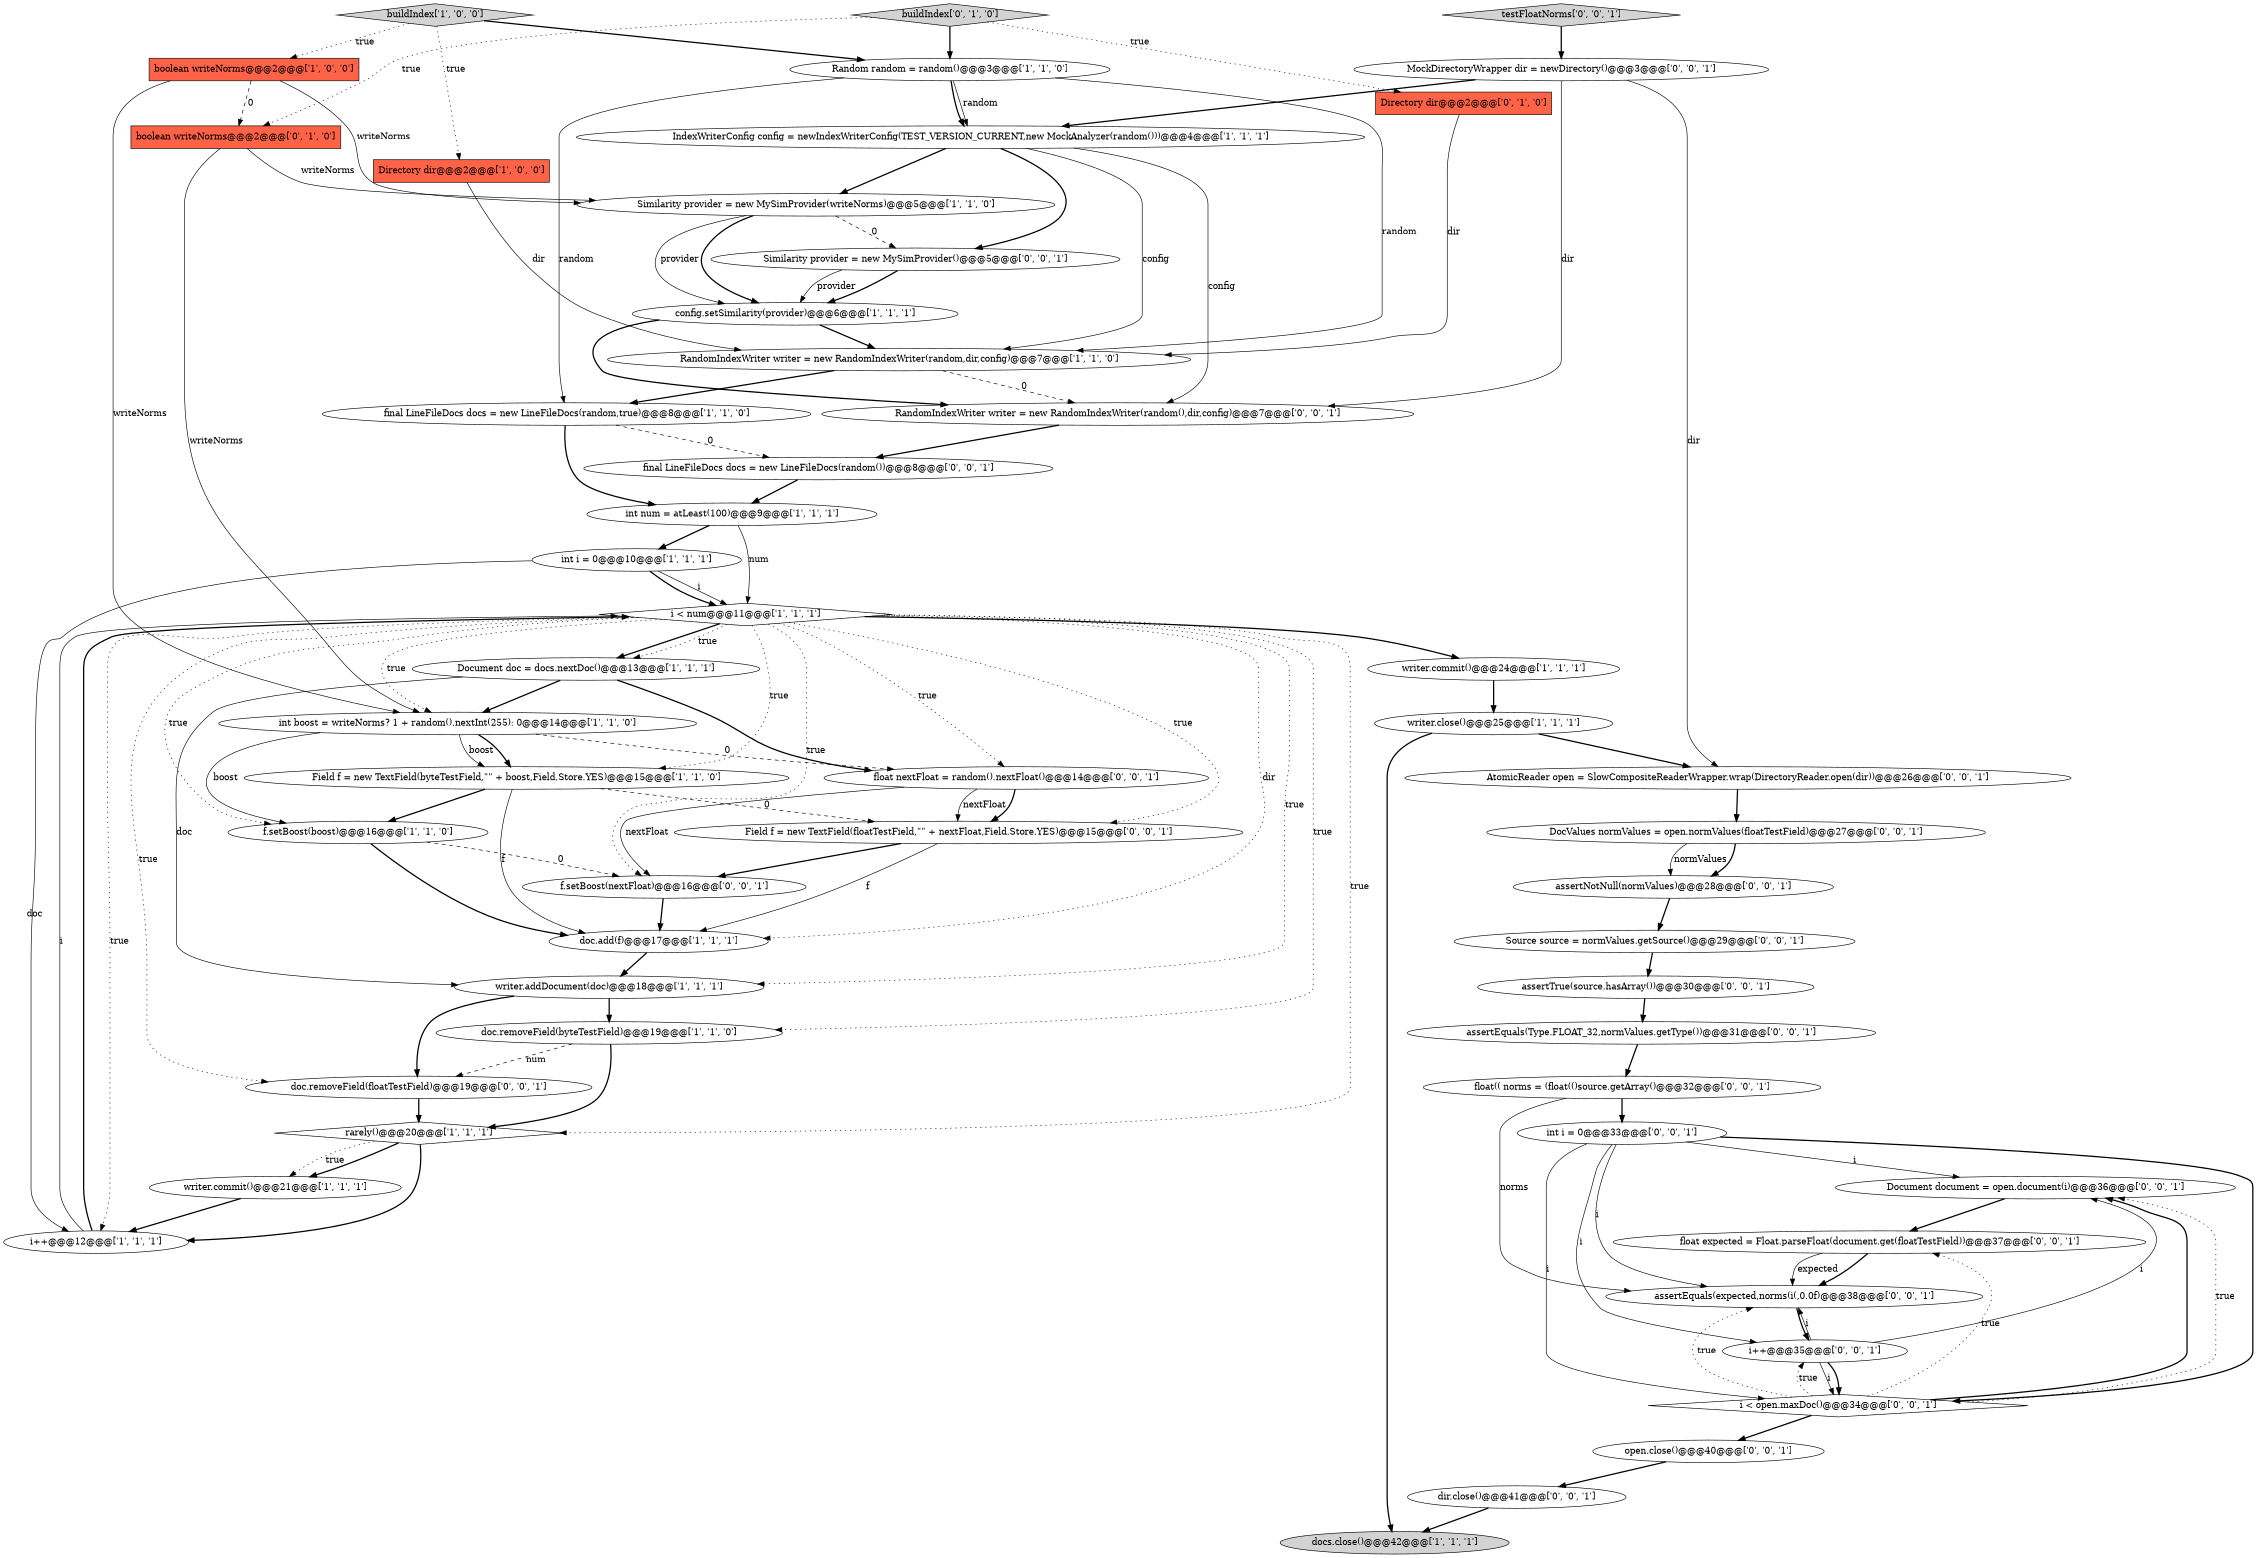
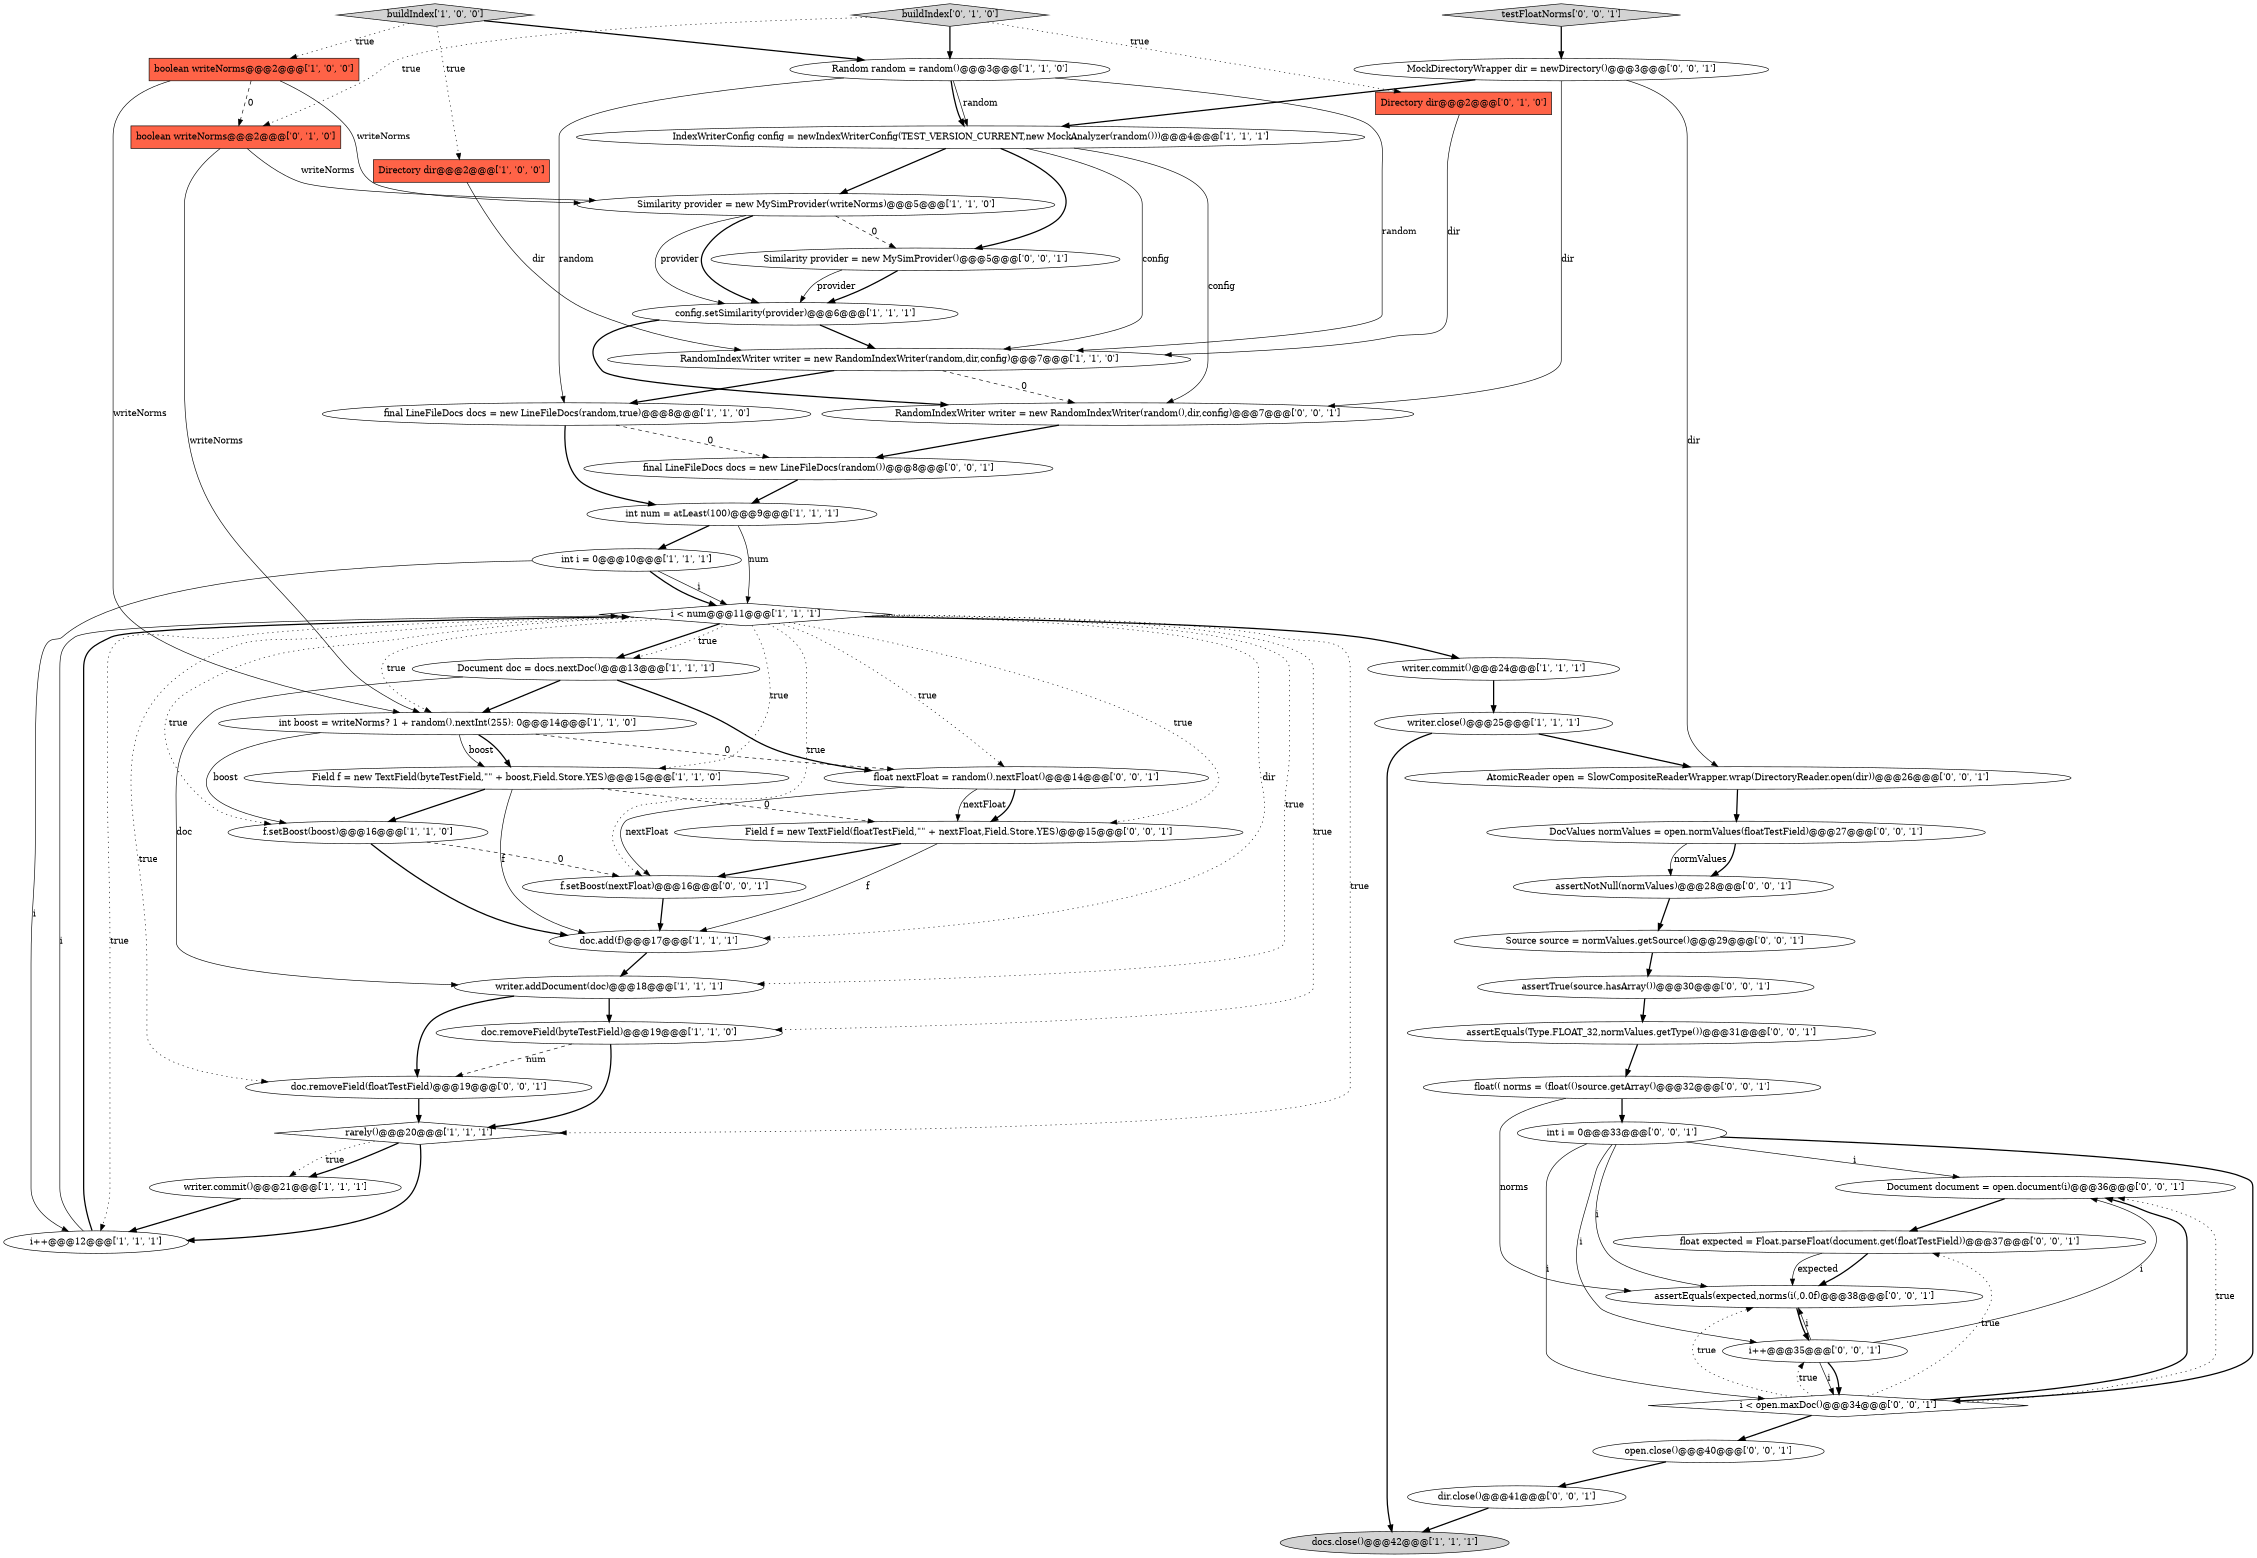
(34, 914) -> (34, 914)
